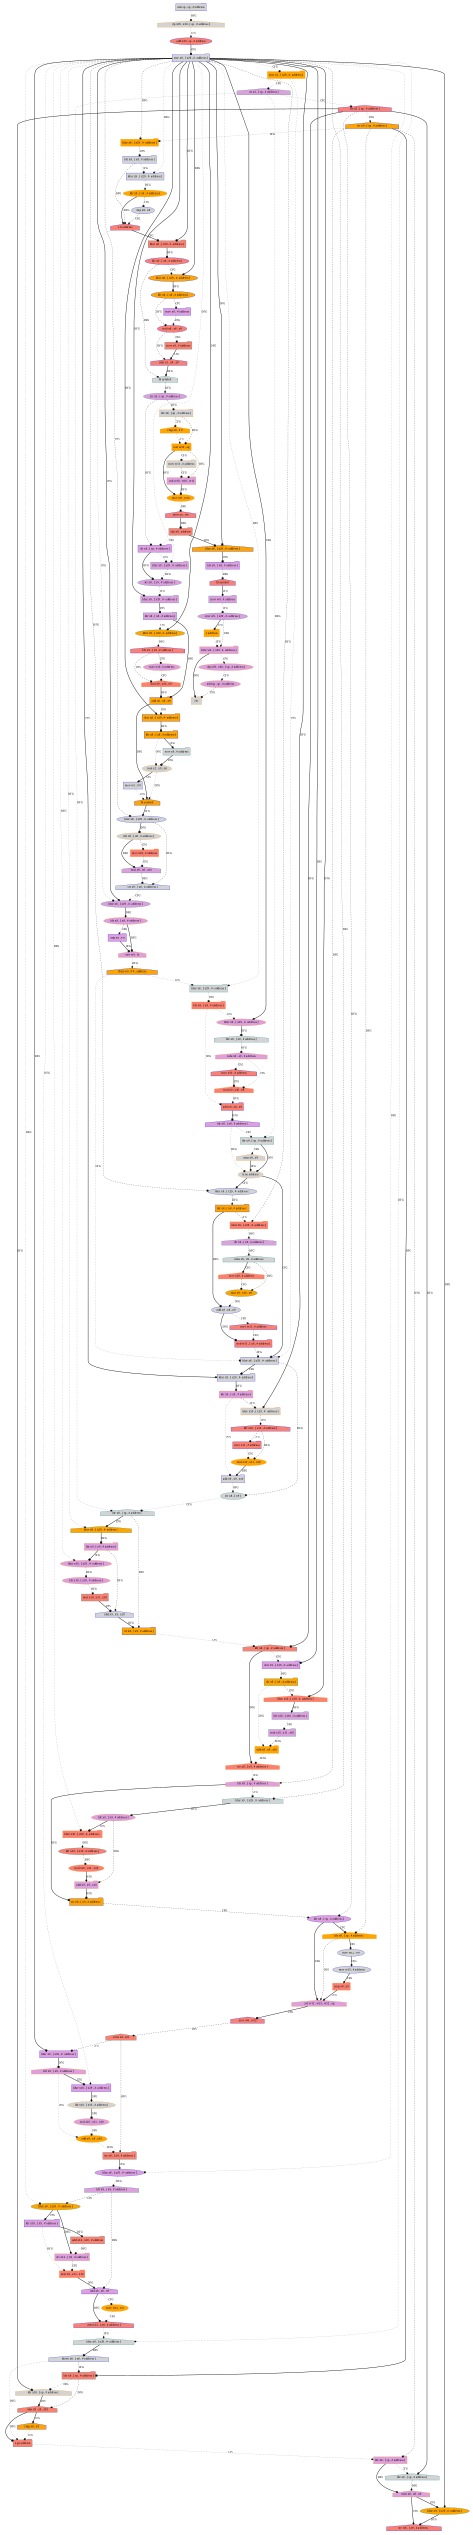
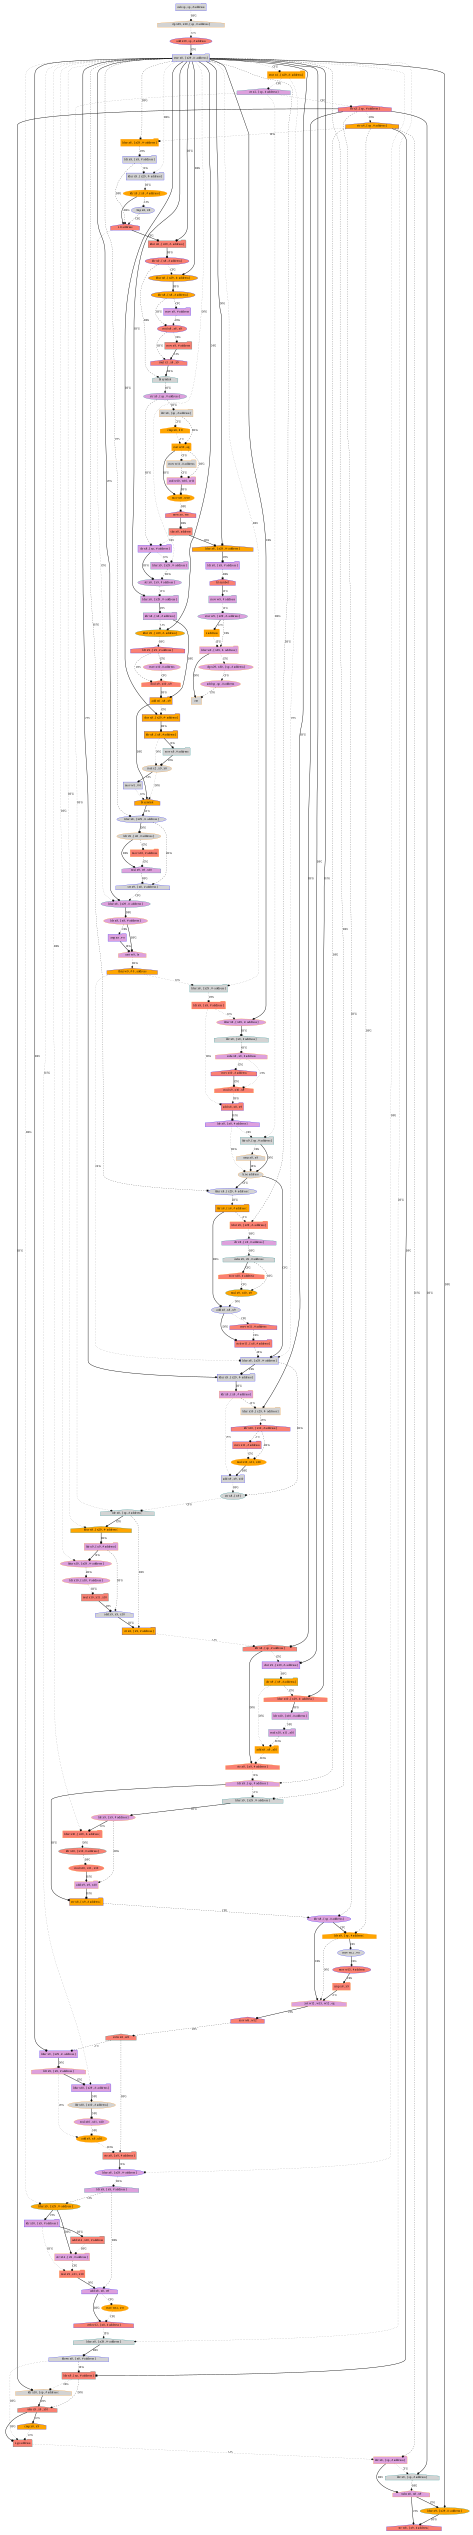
(352, 1970) -> (352, 1970)
